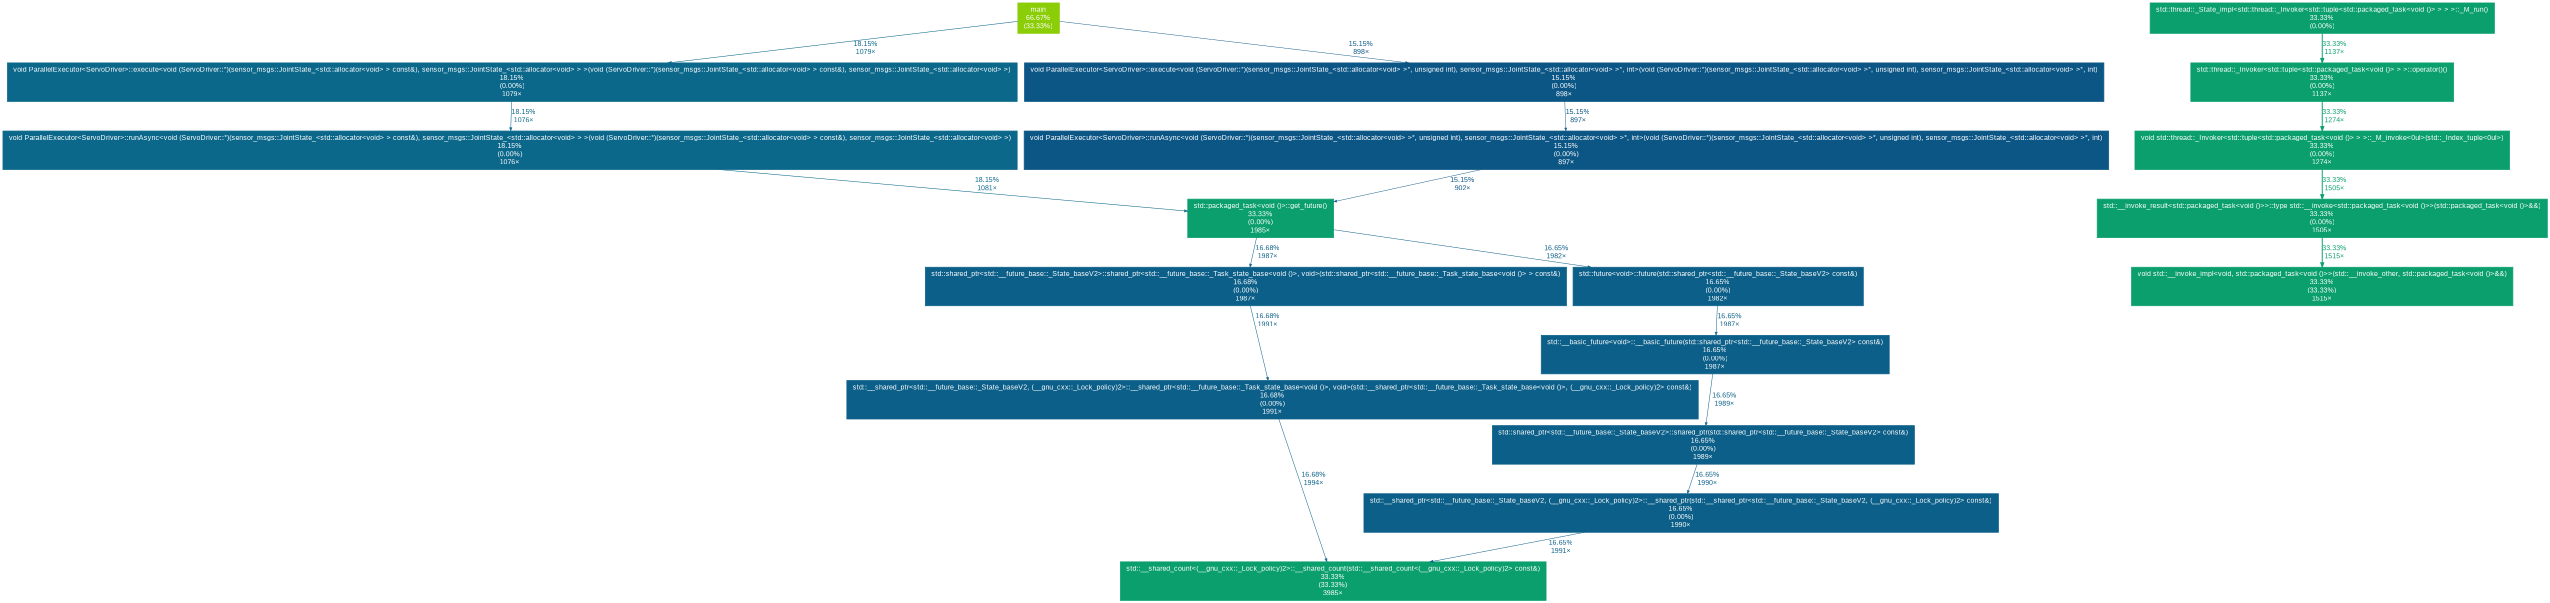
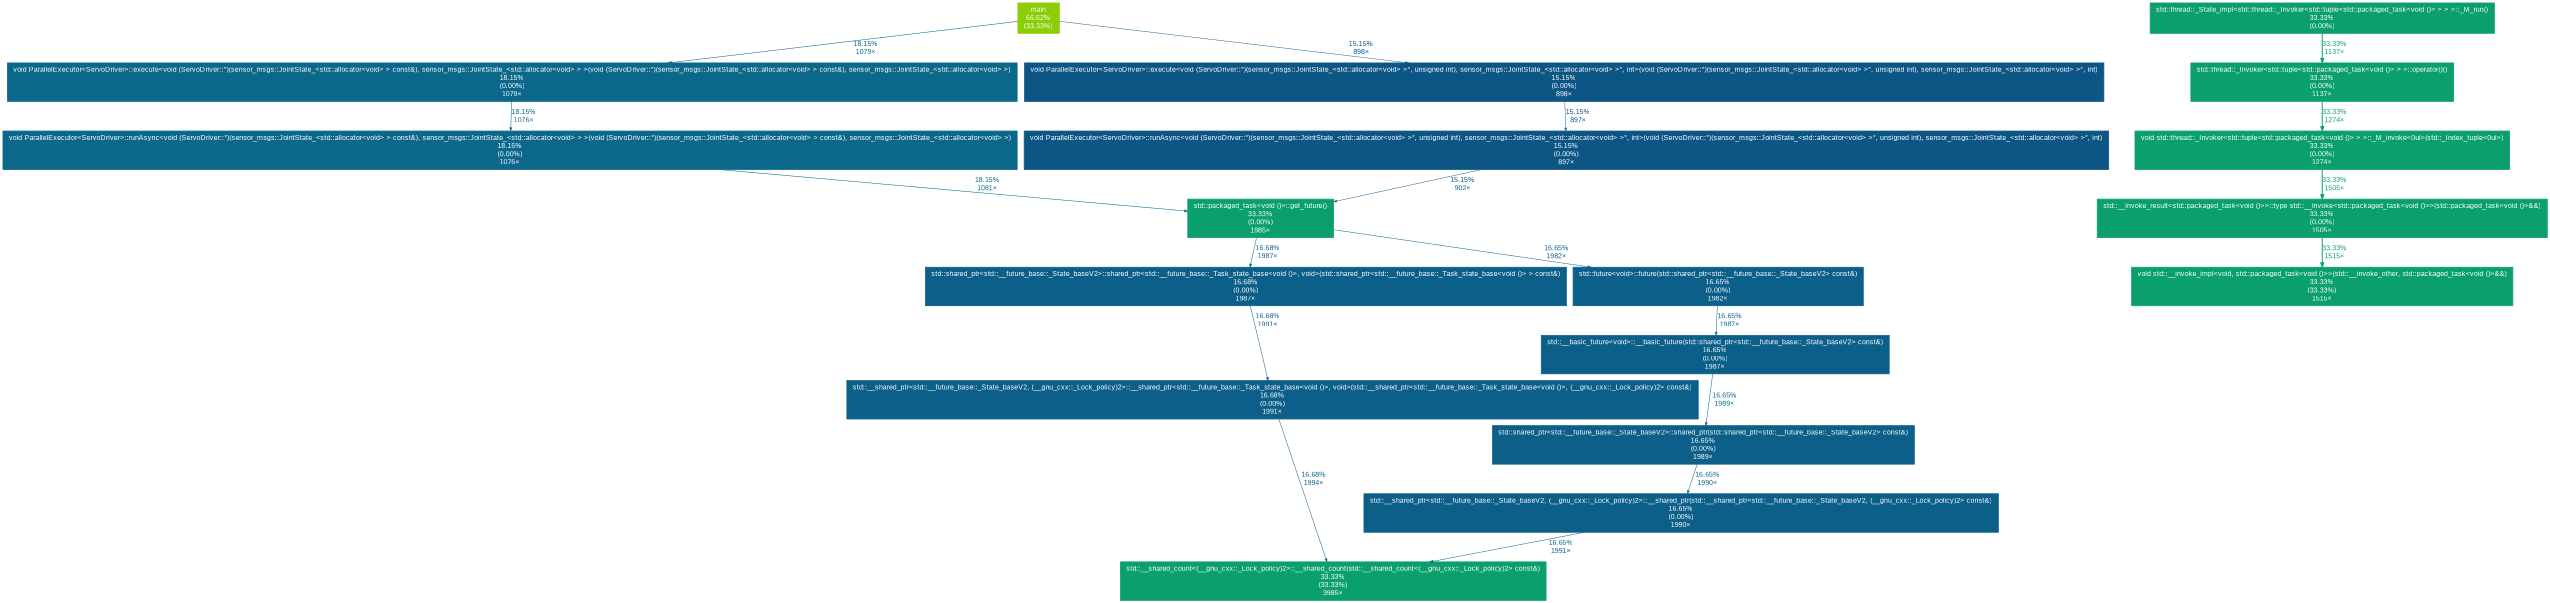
(1039, 18) -> (1039, 18)
